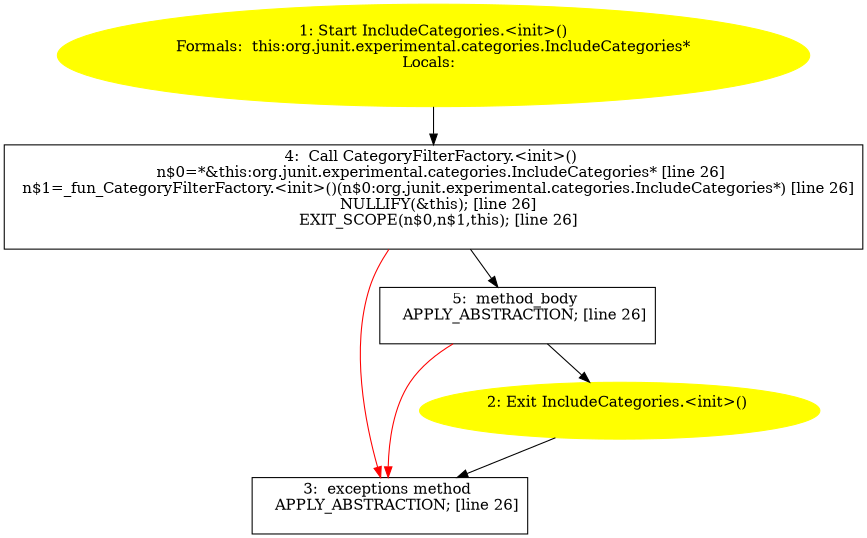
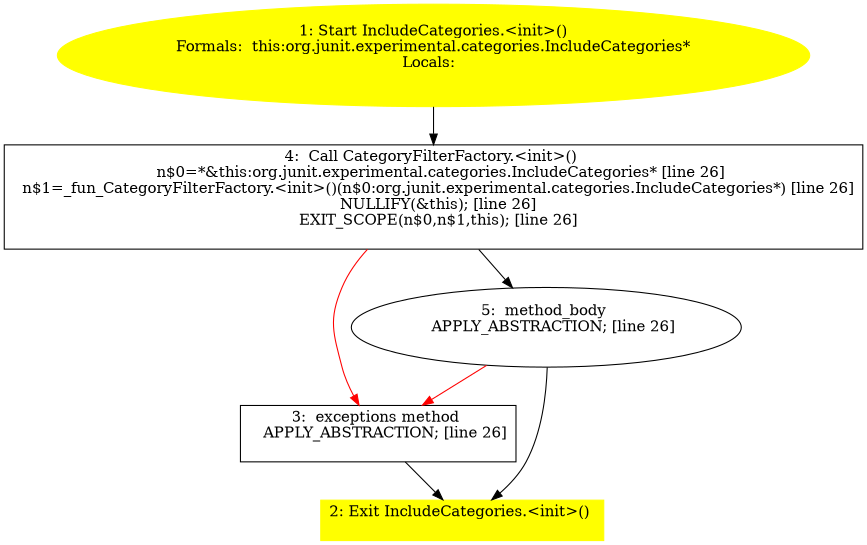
(518, 316) -> (546, 327)
(620, 411) -> (462, 520)
(511, 456) -> (420, 477)
